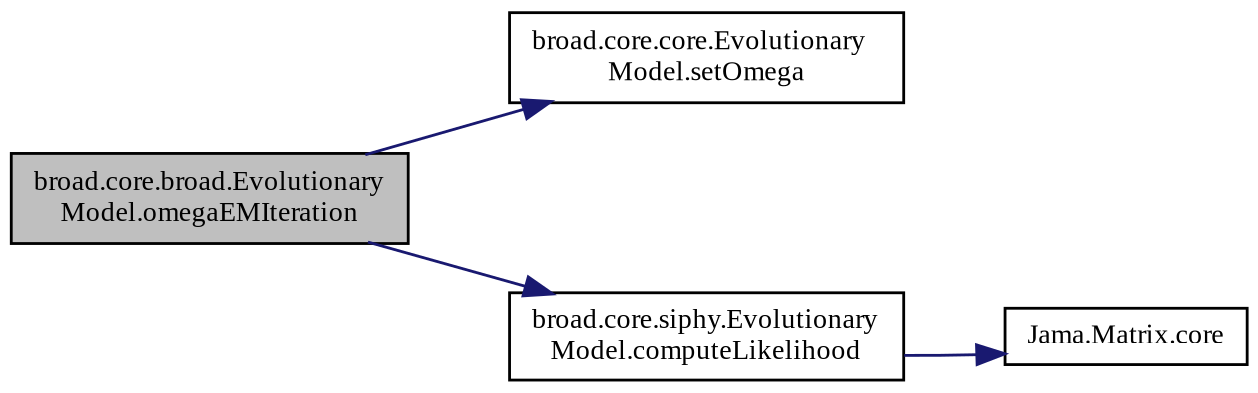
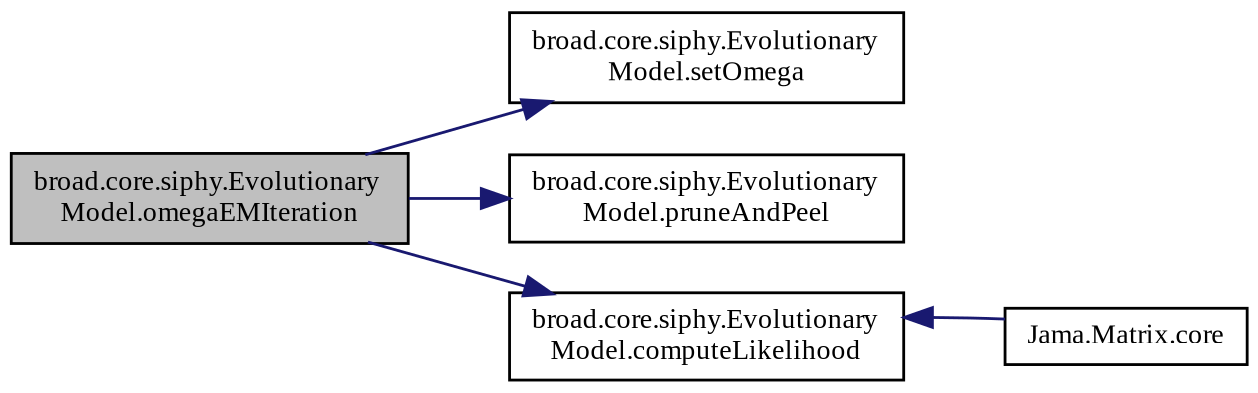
(707, 58) -> (707, 58)
(210, 198) -> (210, 198)
none -> (707, 198)
(940, 355) -> (969, 318)
